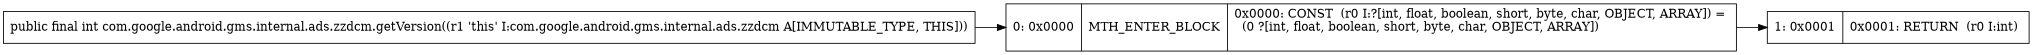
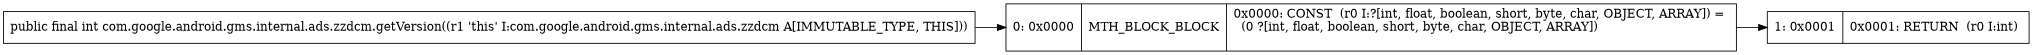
(1154, 27) -> (1154, 27)
